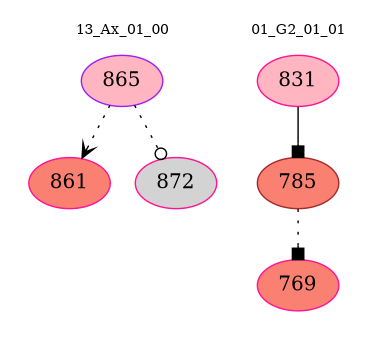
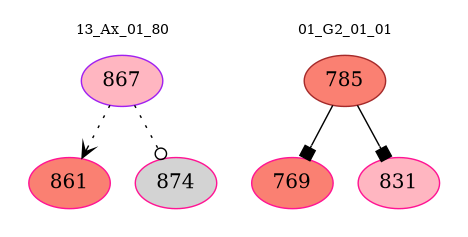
(123, 31) -> (123, 31)
(122, 81) -> (122, 81)
(298, 125) -> (368, 126)
(176, 183) -> (176, 183)
(298, 227) -> (322, 125)
